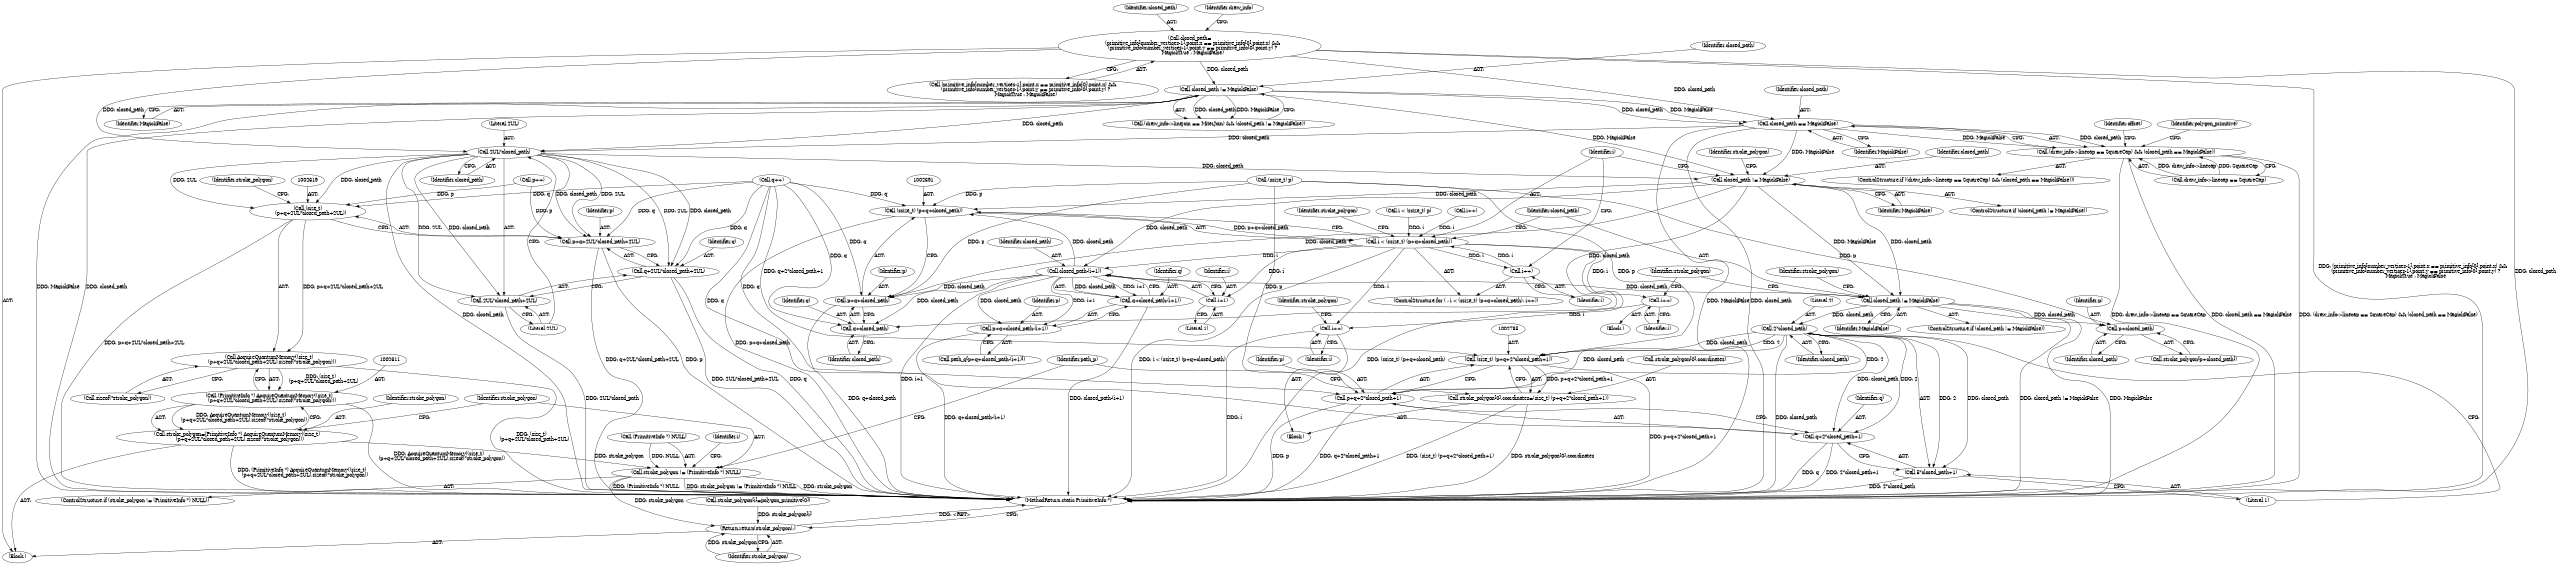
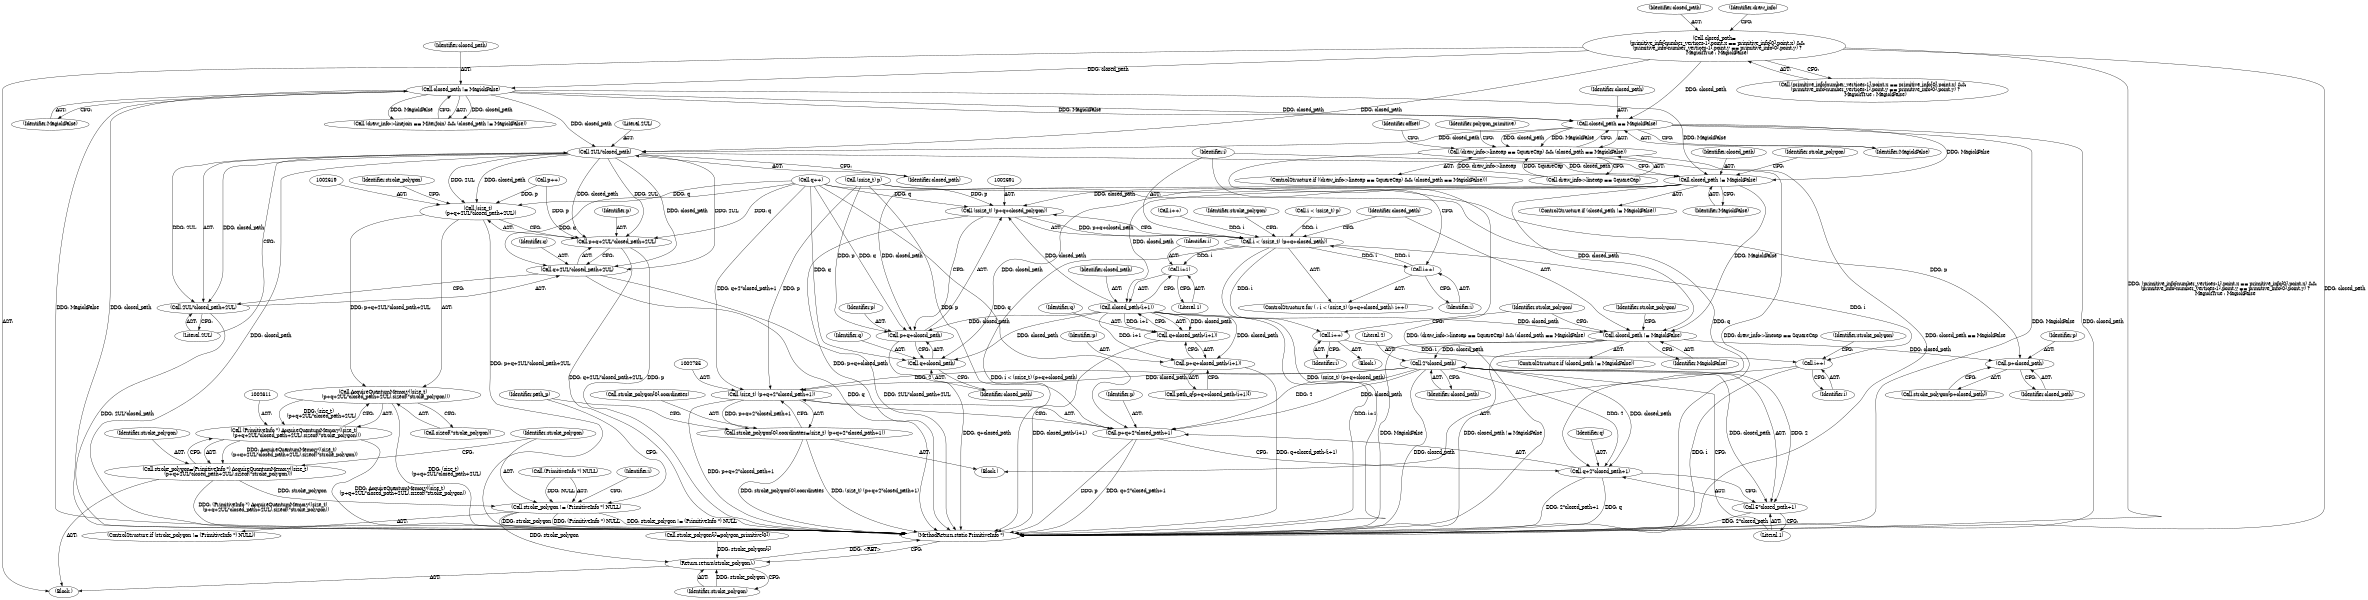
(924, 211) -> (1004, 211)
(1236, 256) -> none
